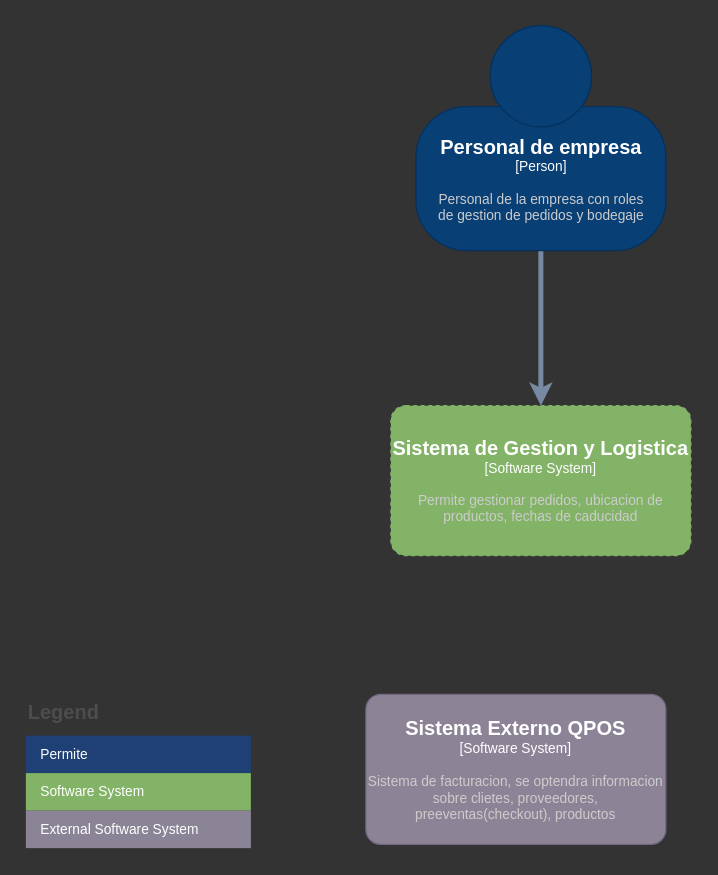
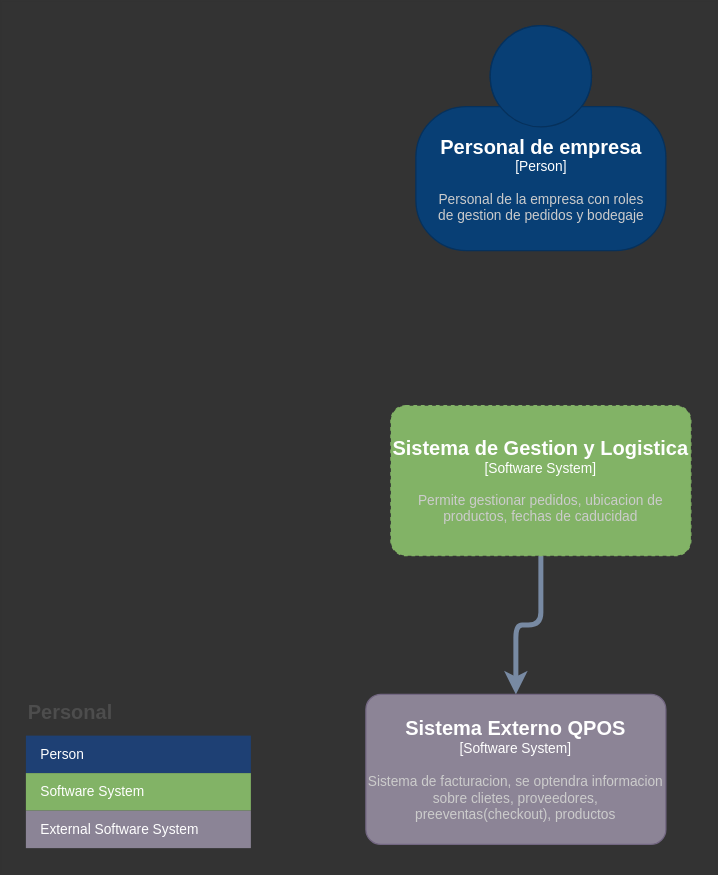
(541, 321) -> none
none -> (536, 623)
(62, 712) -> (70, 712)
(66, 754) -> (64, 754)
